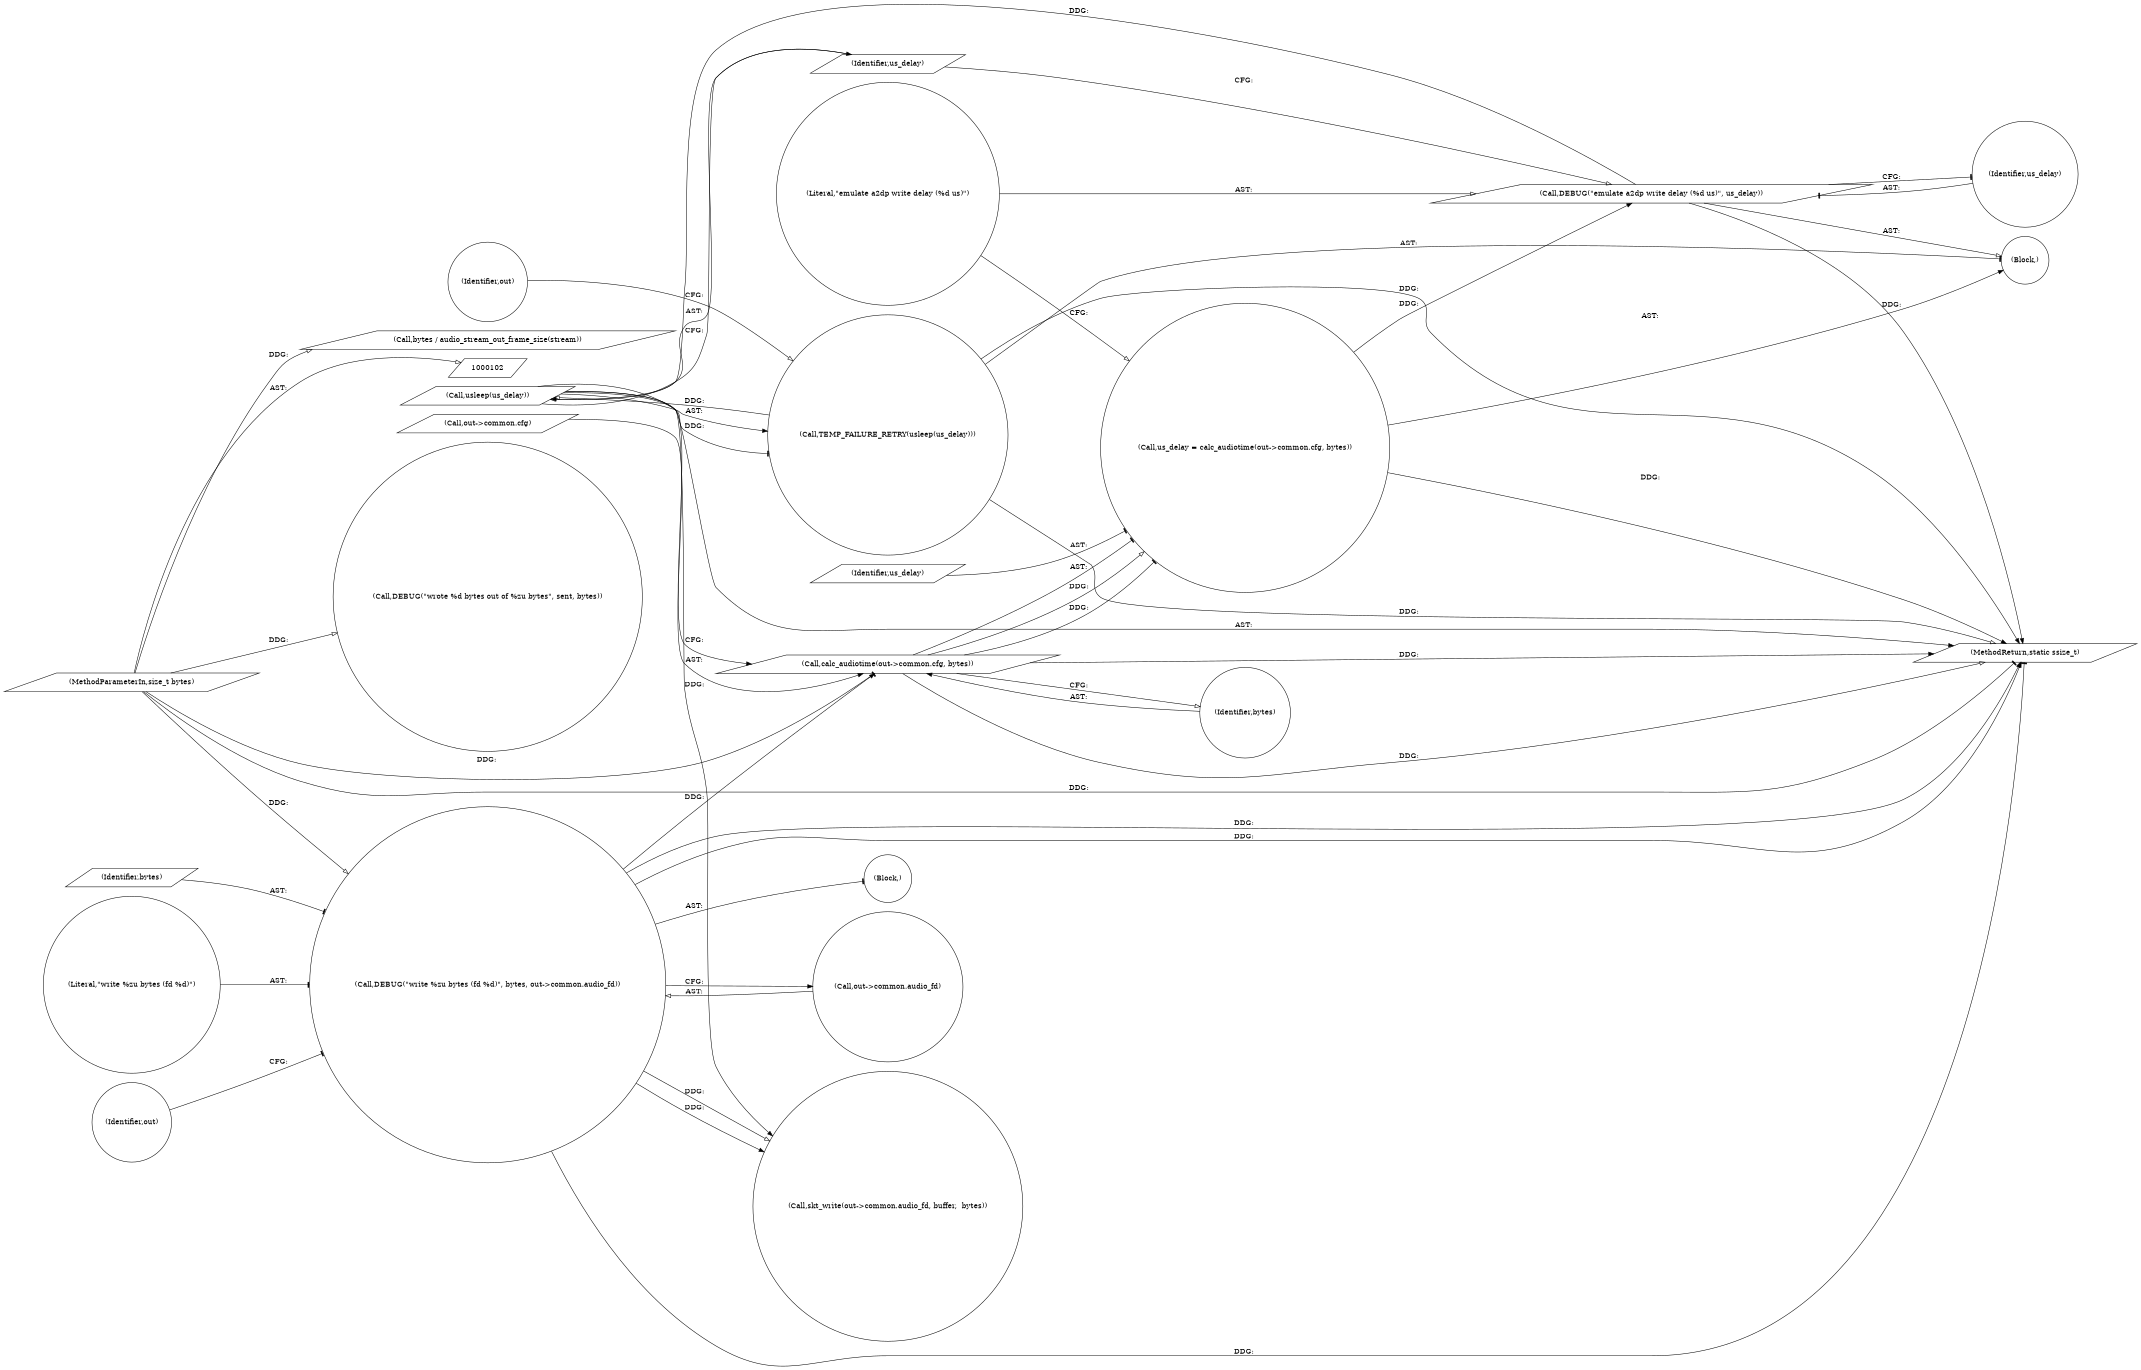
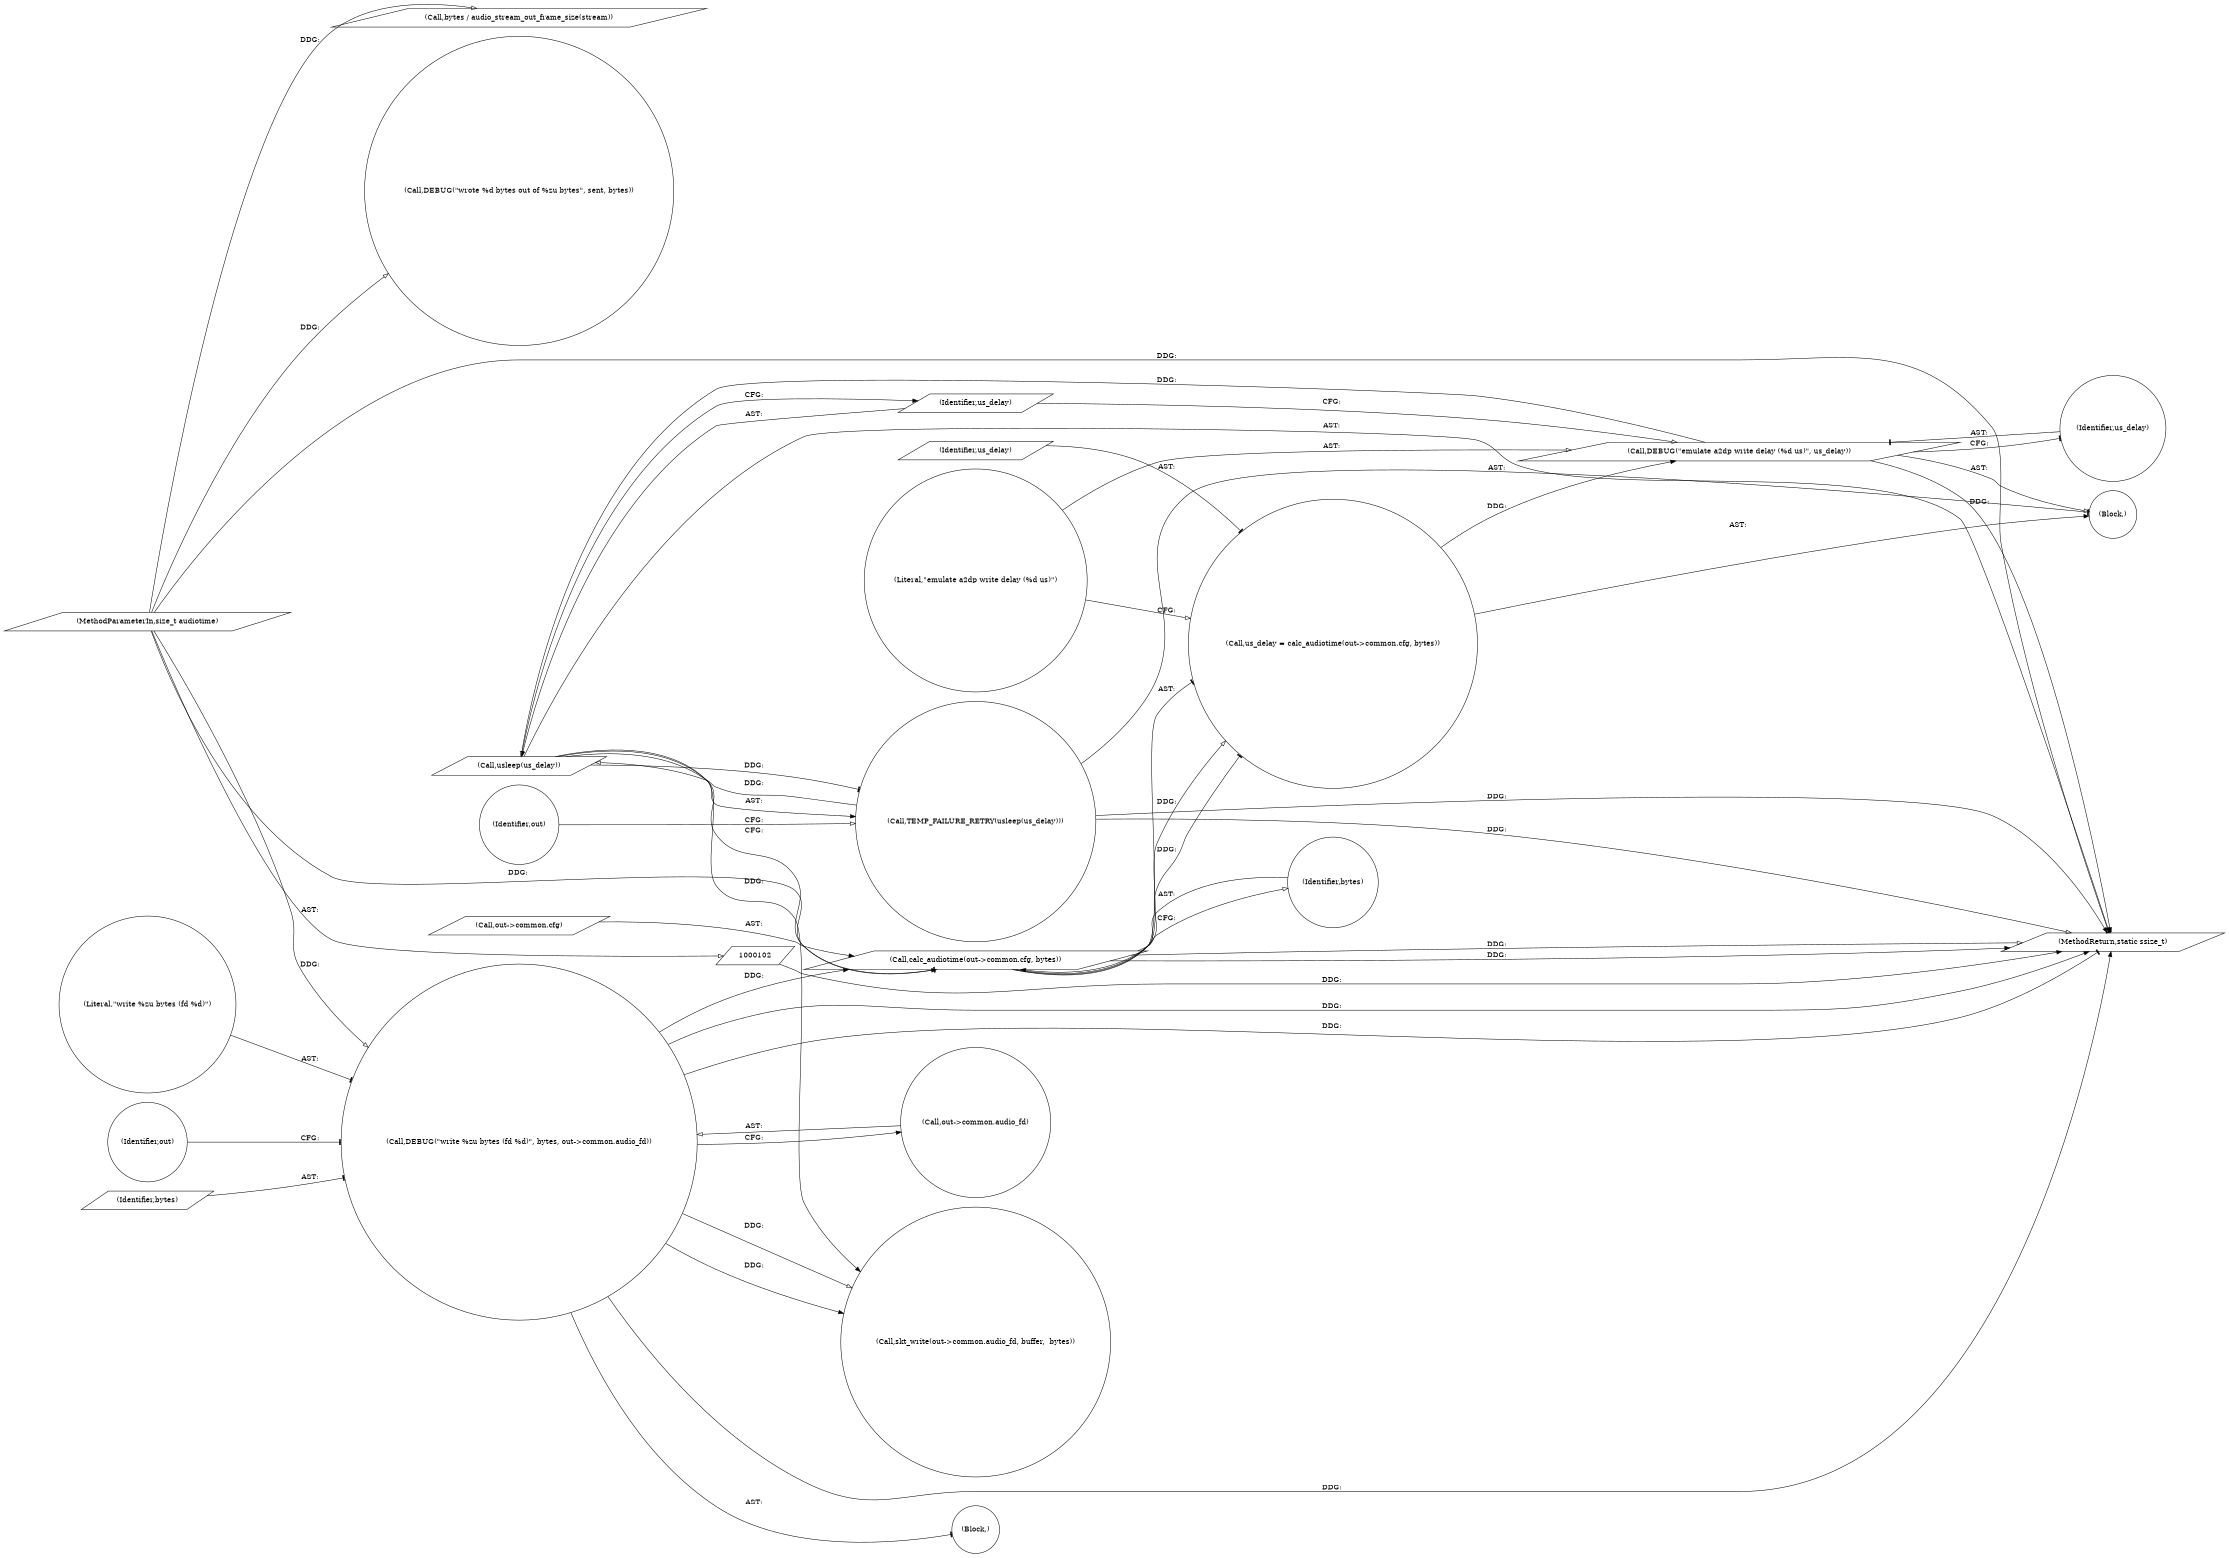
(1699, 541) -> (1417, 984)
(132, 682) -> (148, 622)
